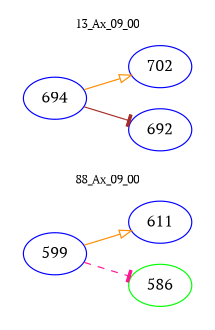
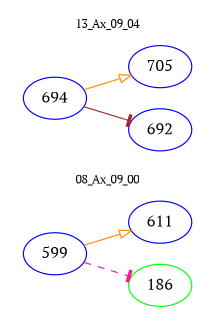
(108, 25) -> (108, 25)
(160, 67) -> (160, 67)
(108, 181) -> (108, 181)
(160, 285) -> (160, 285)
